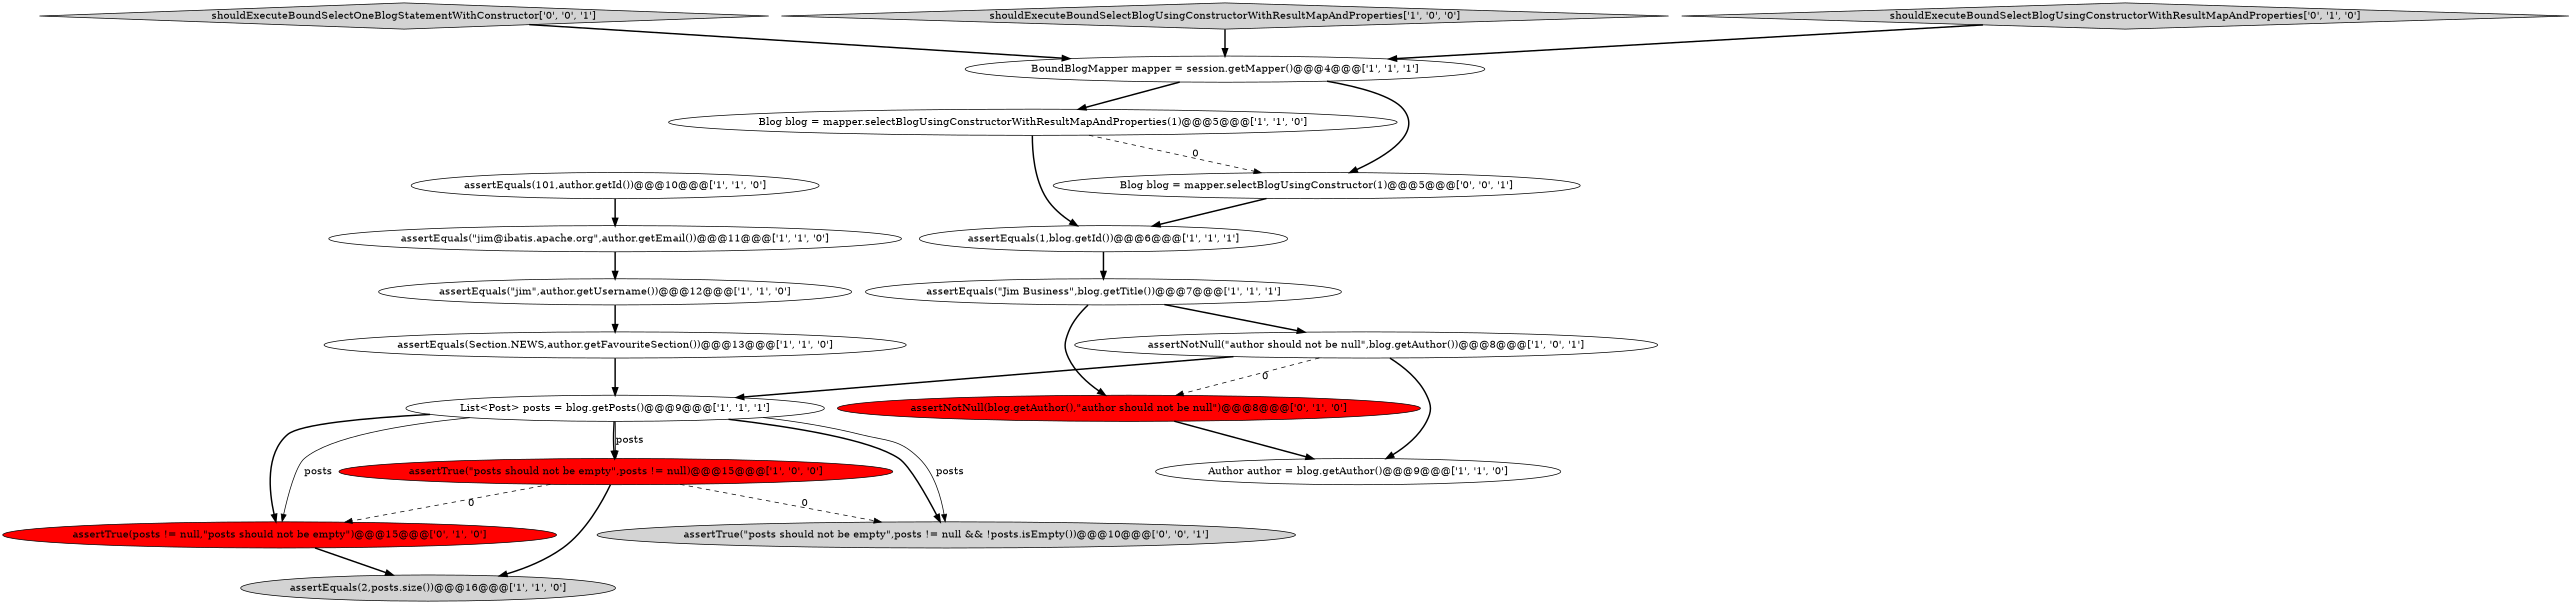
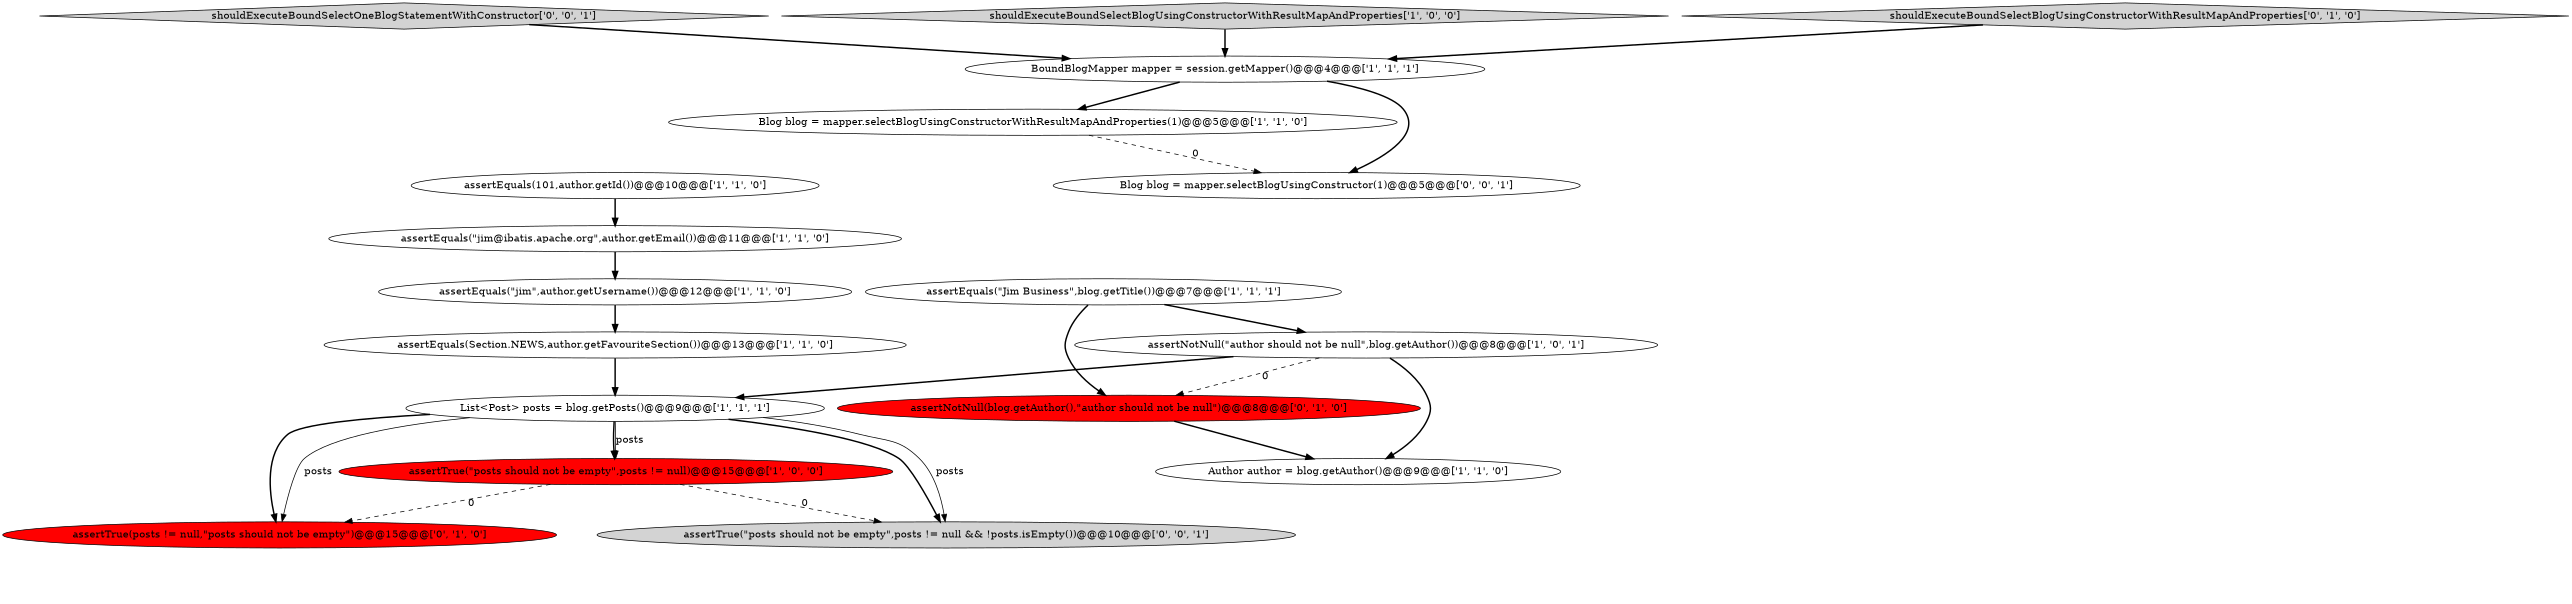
(1103, 239) -> none
(428, 588) -> none
